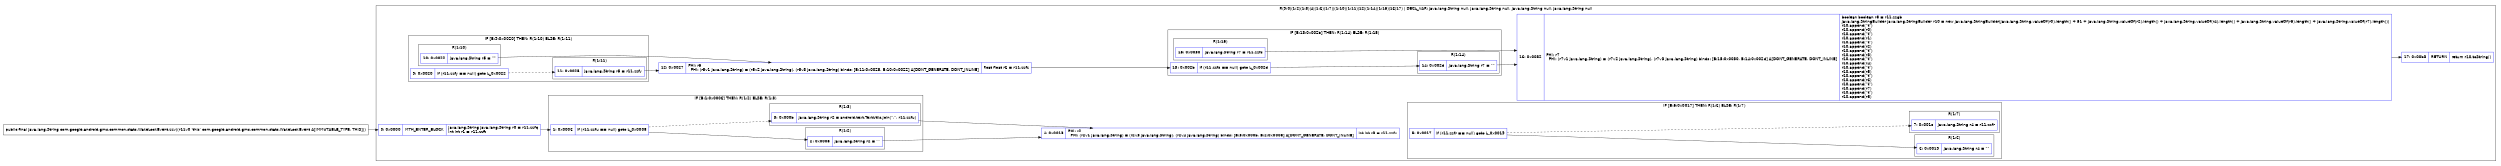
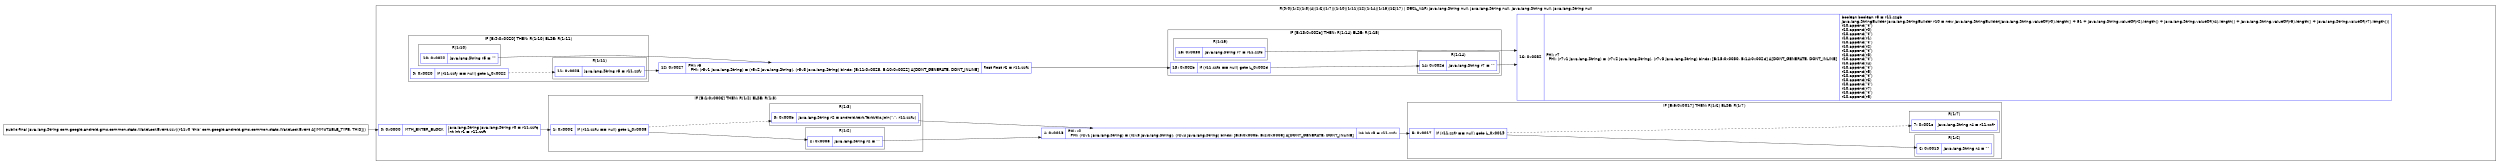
(2448, 57) -> none
none -> (1403, 133)
